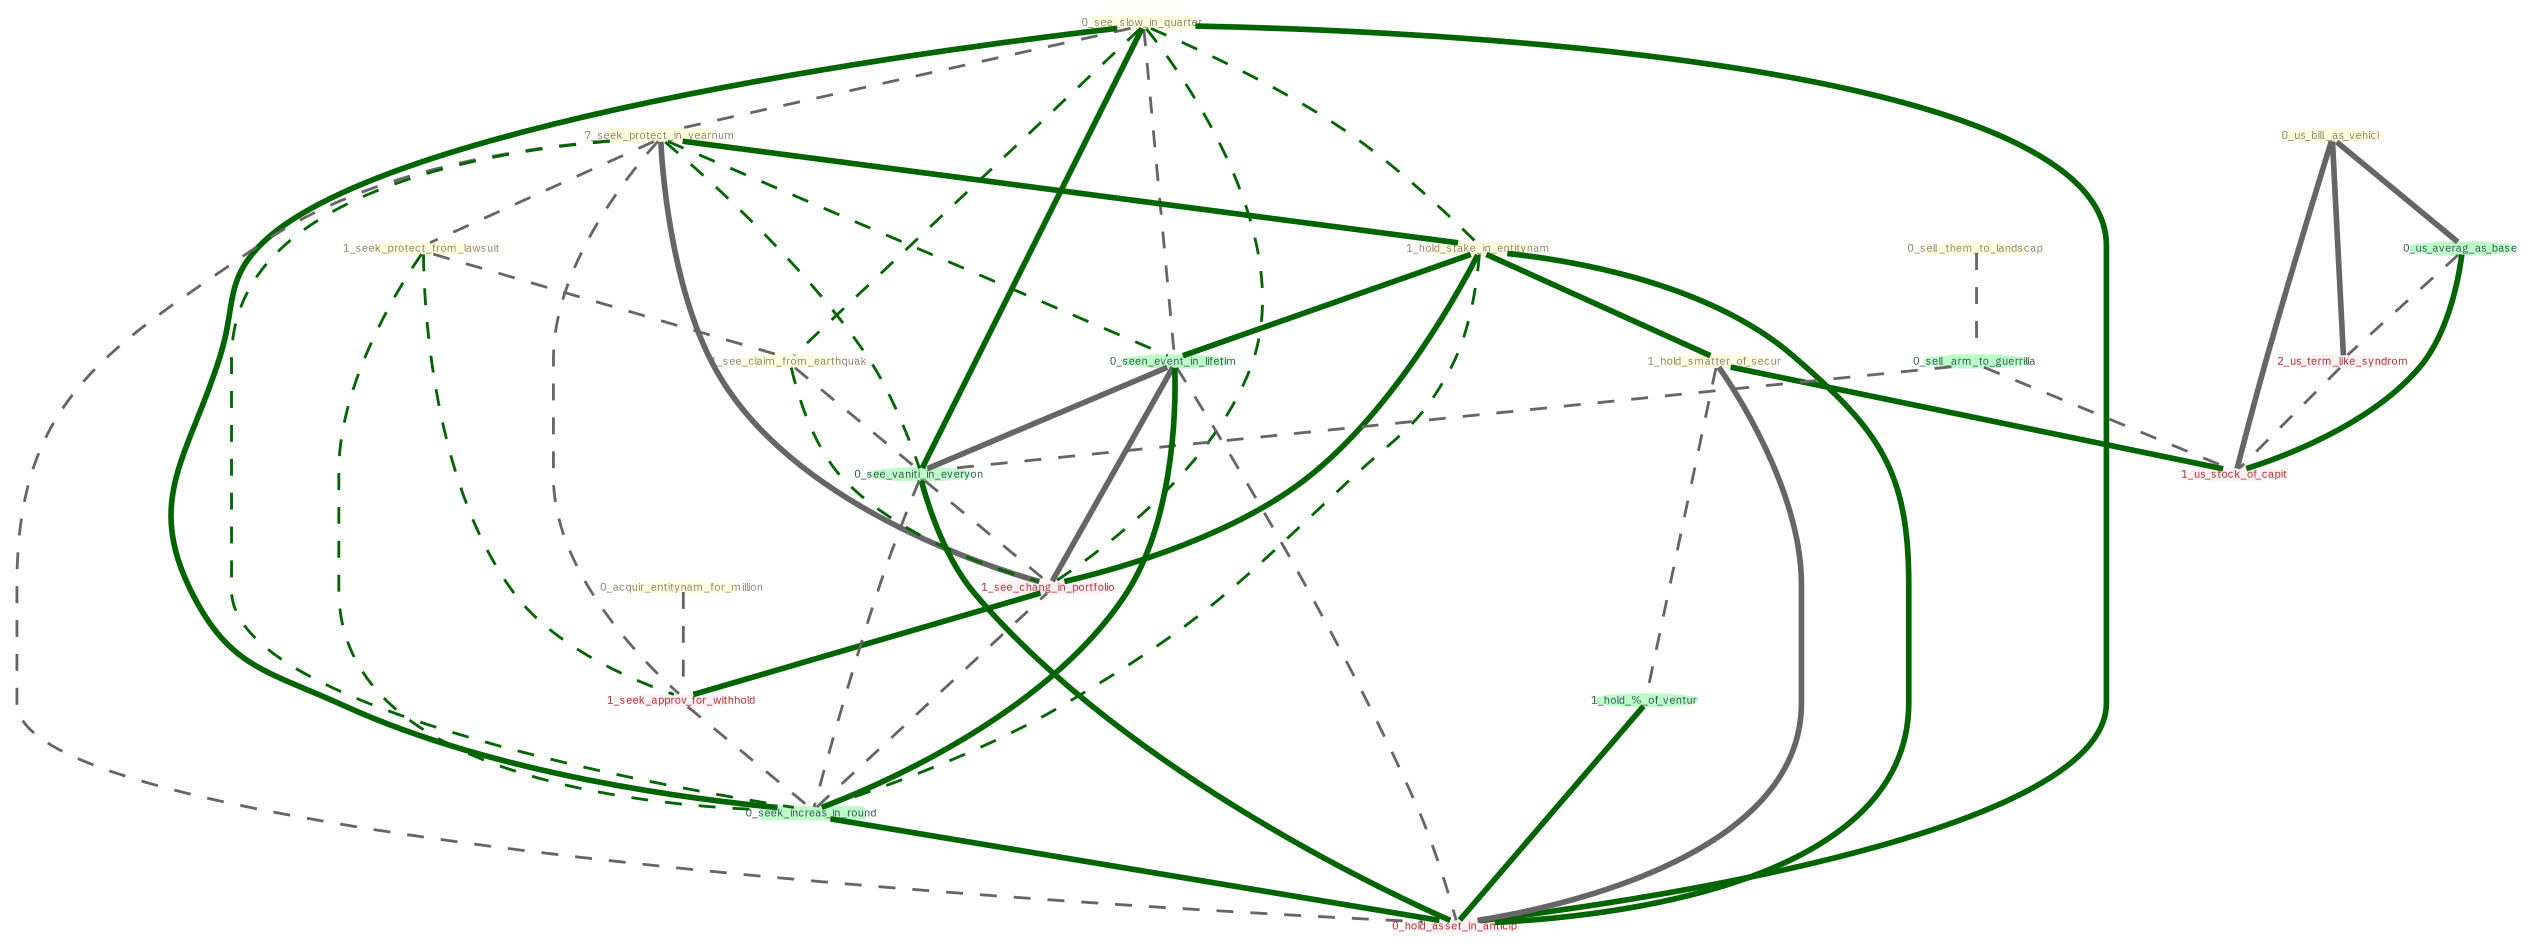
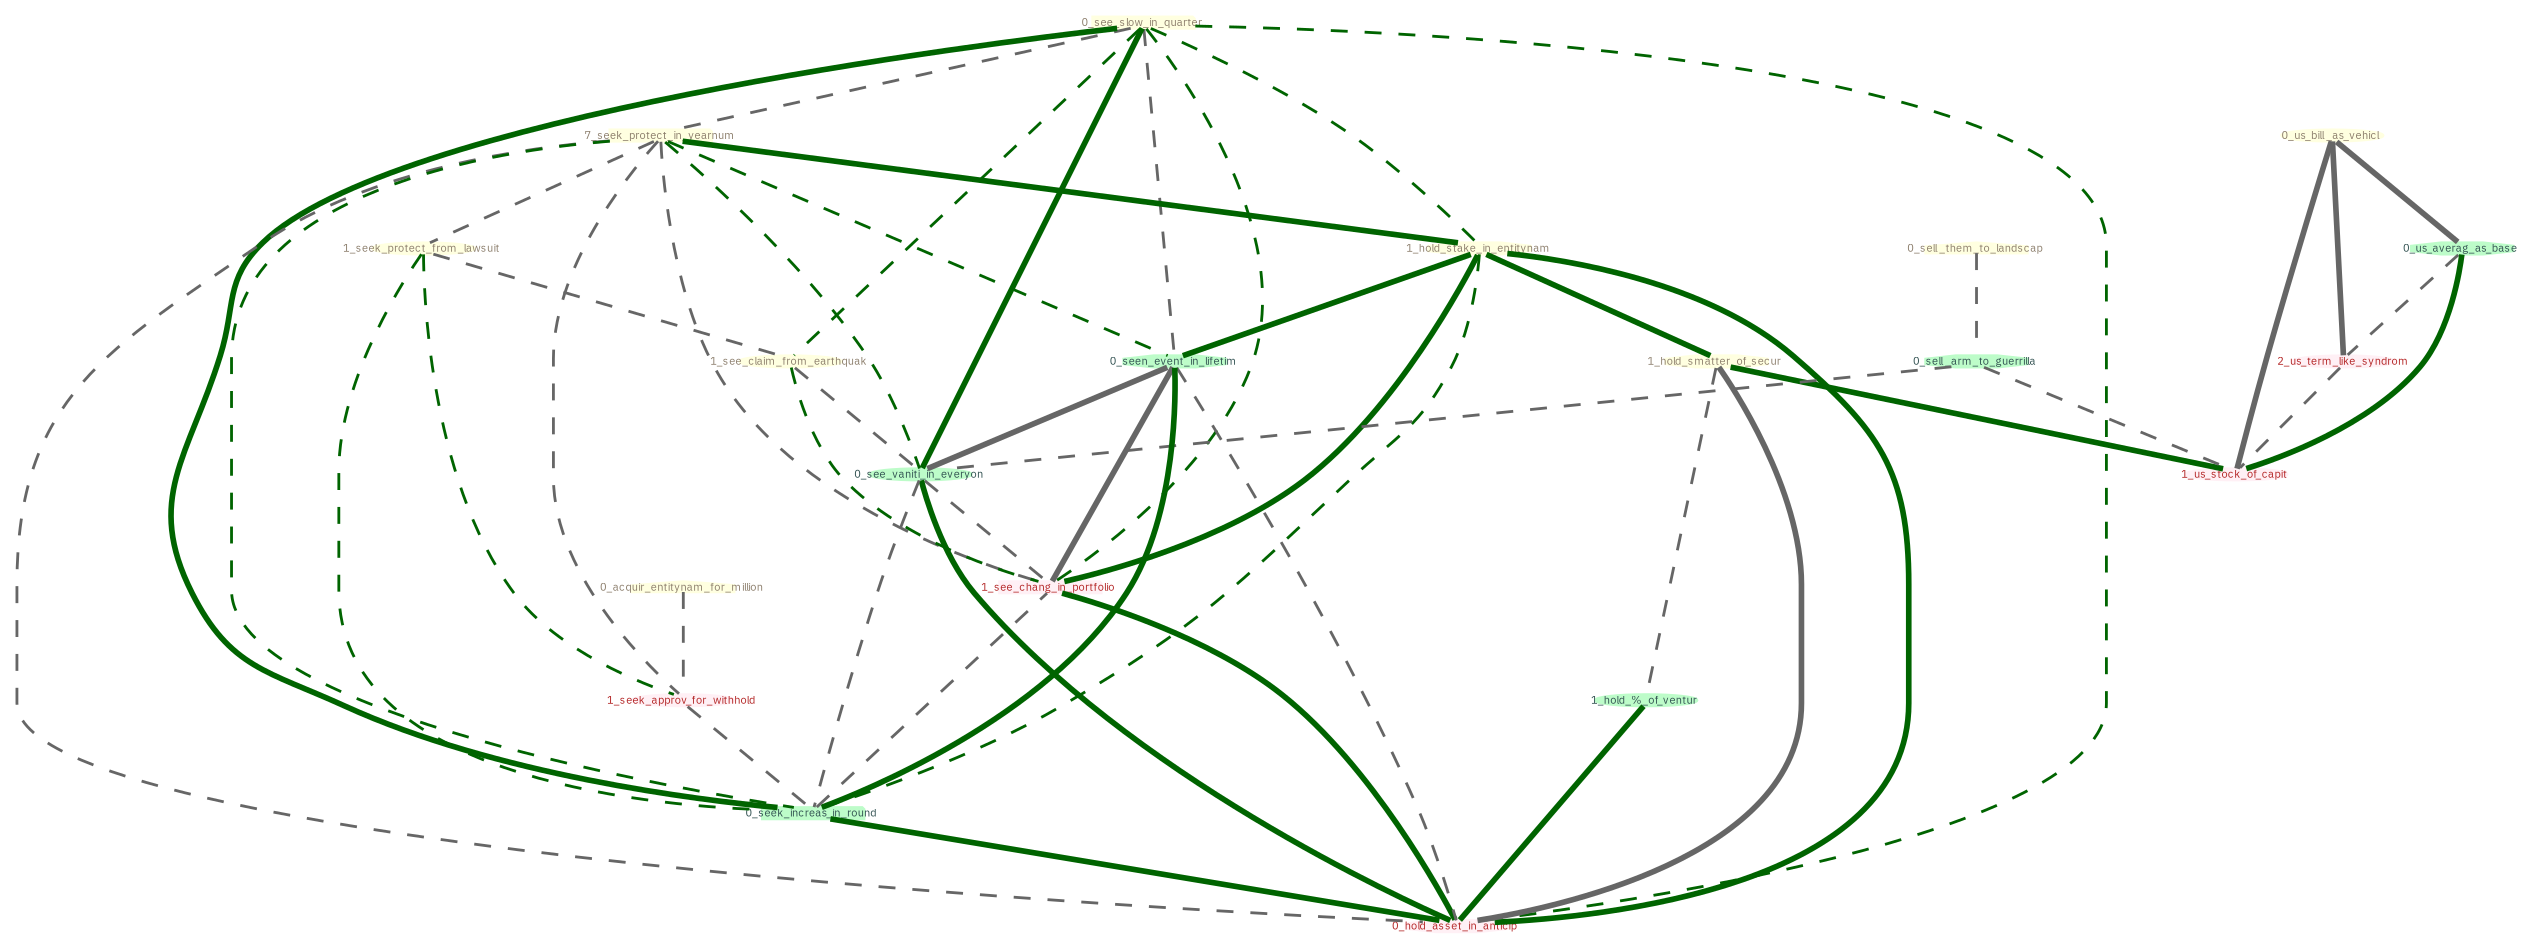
(2106, 330) -> (2106, 330)
(765, 432) -> (765, 432)
(884, 639) -> (1298, 709)
